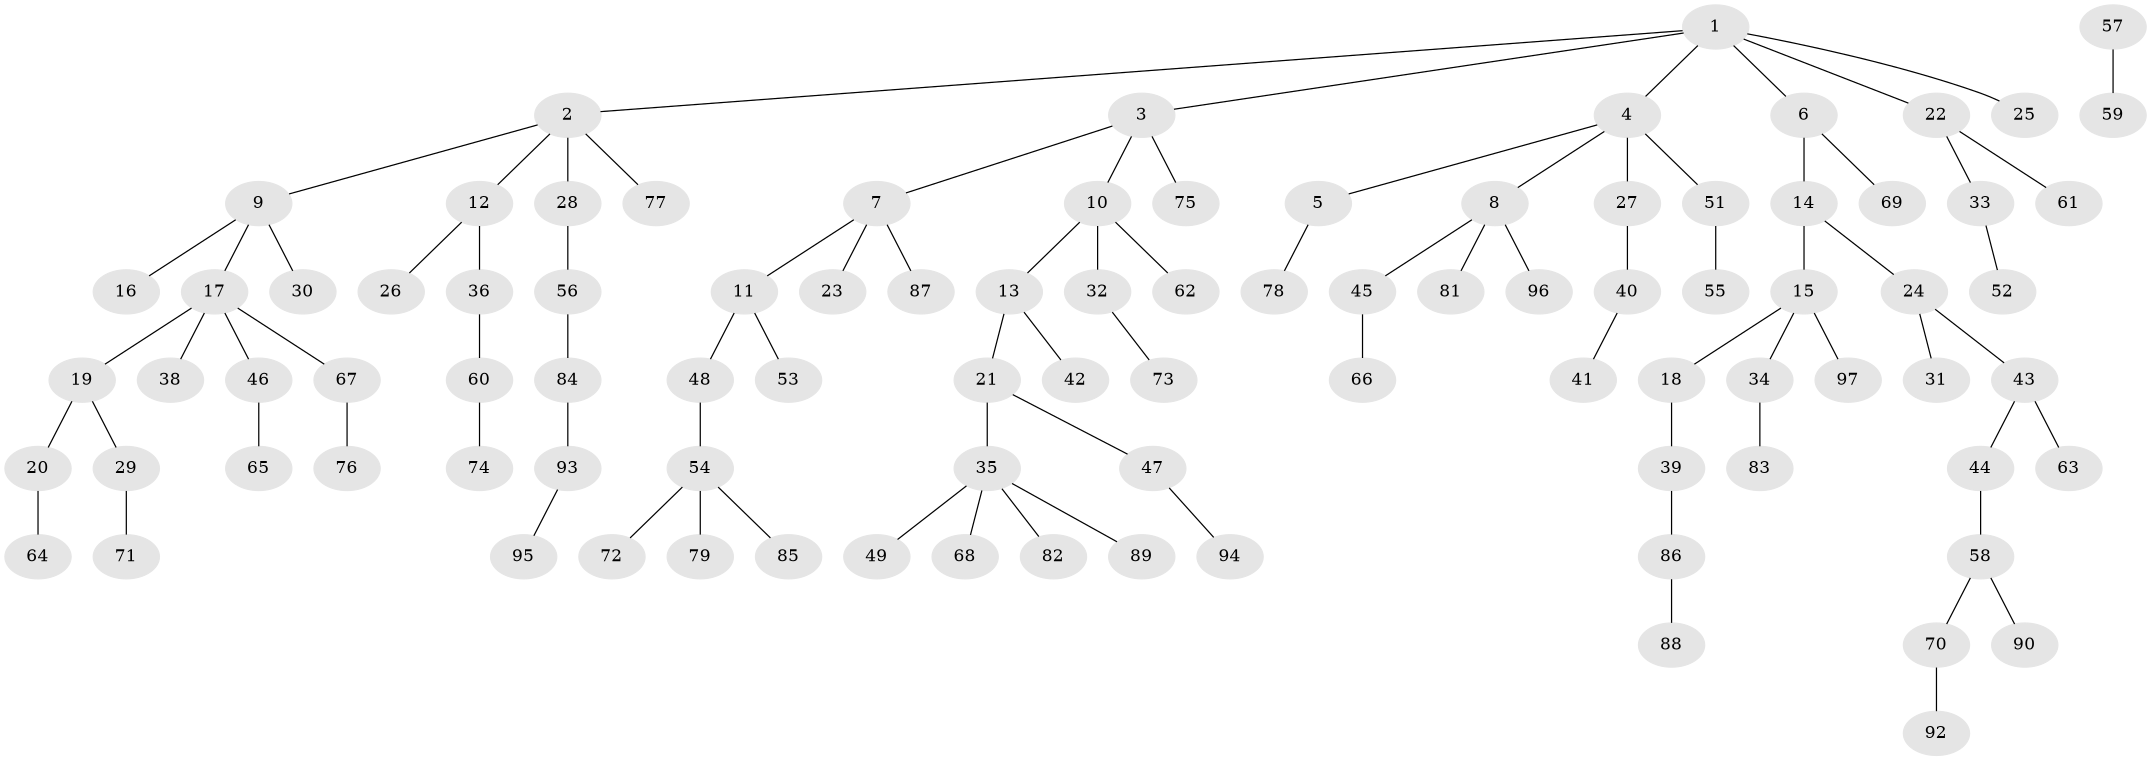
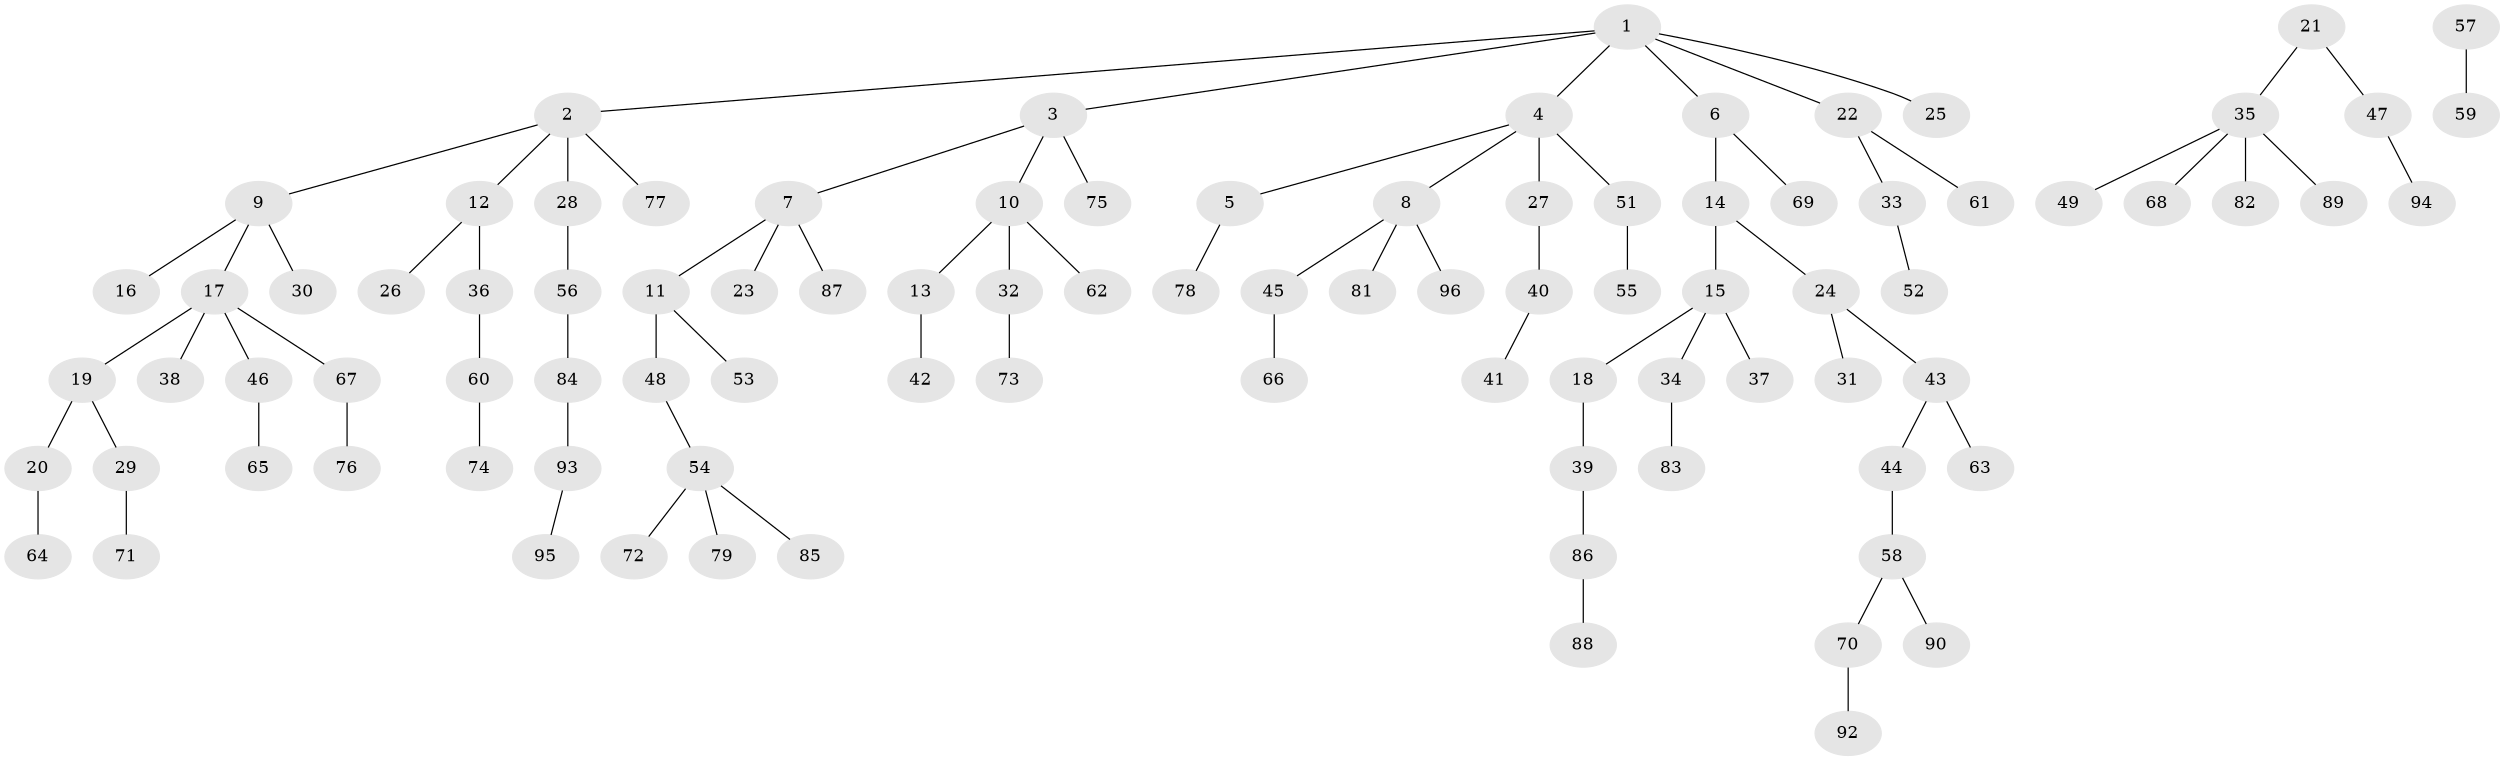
(998, 336) -> none
(1848, 380) -> (1760, 380)
